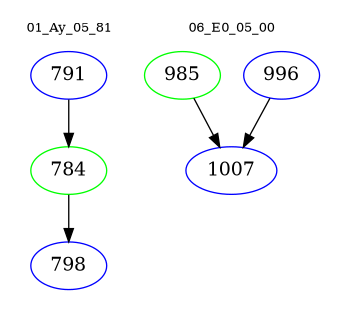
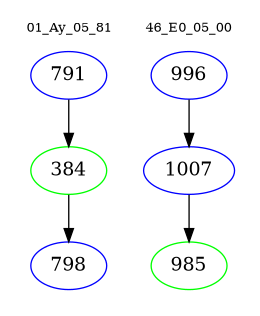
(232, 28) -> (189, 28)
(204, 117) -> (189, 212)
(69, 171) -> (69, 171)
